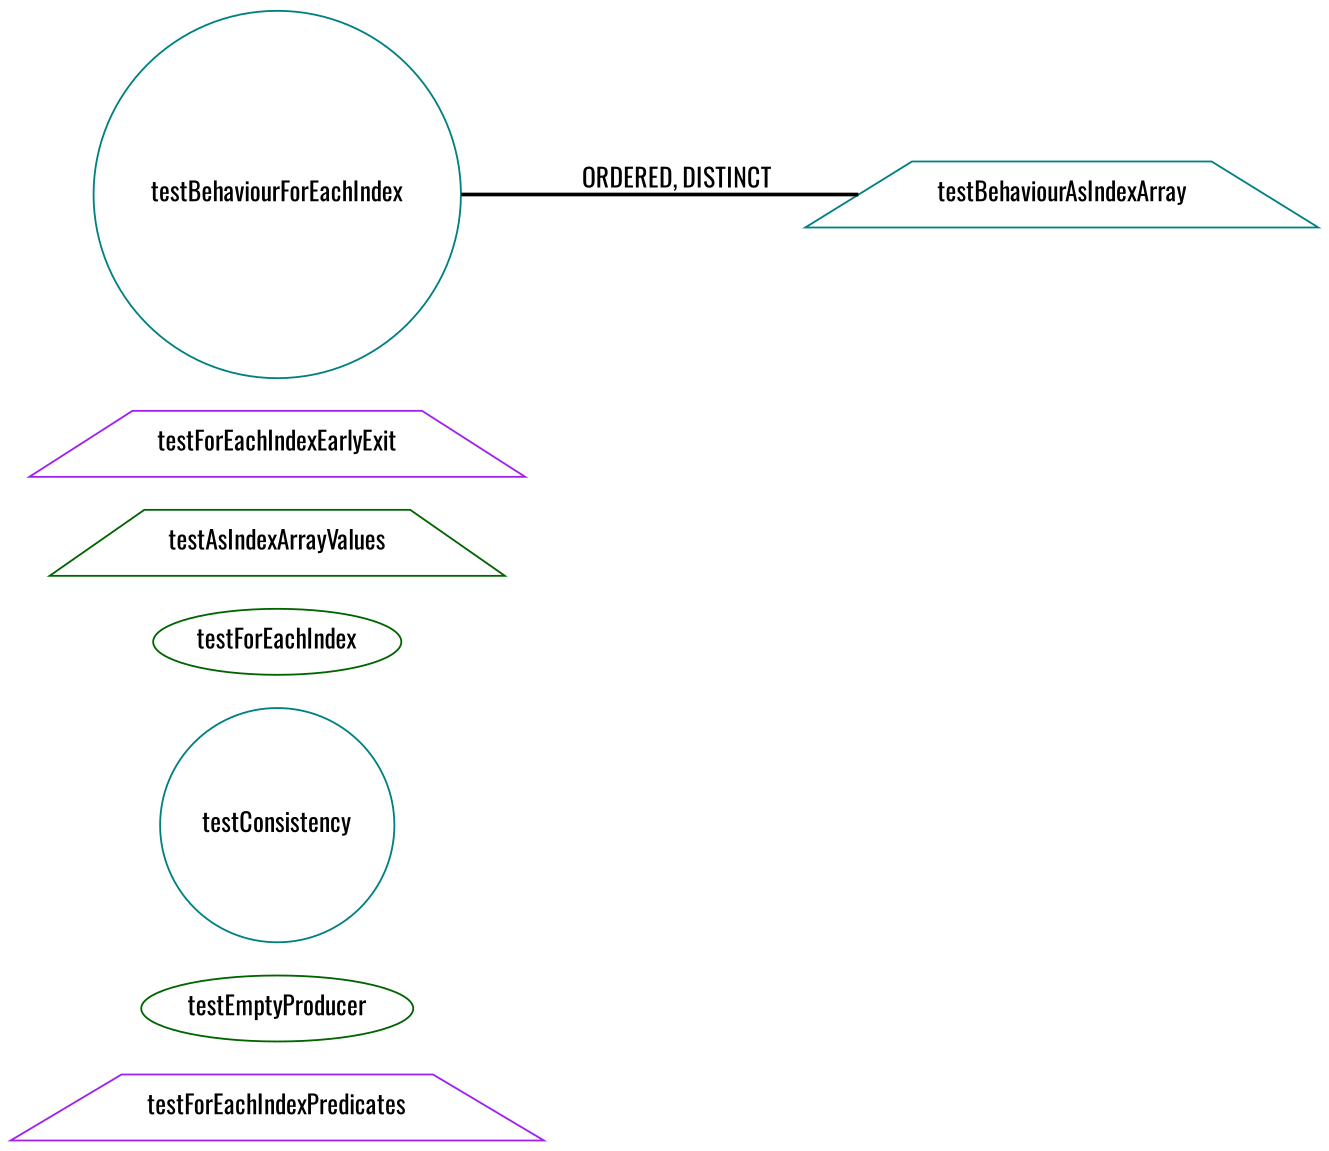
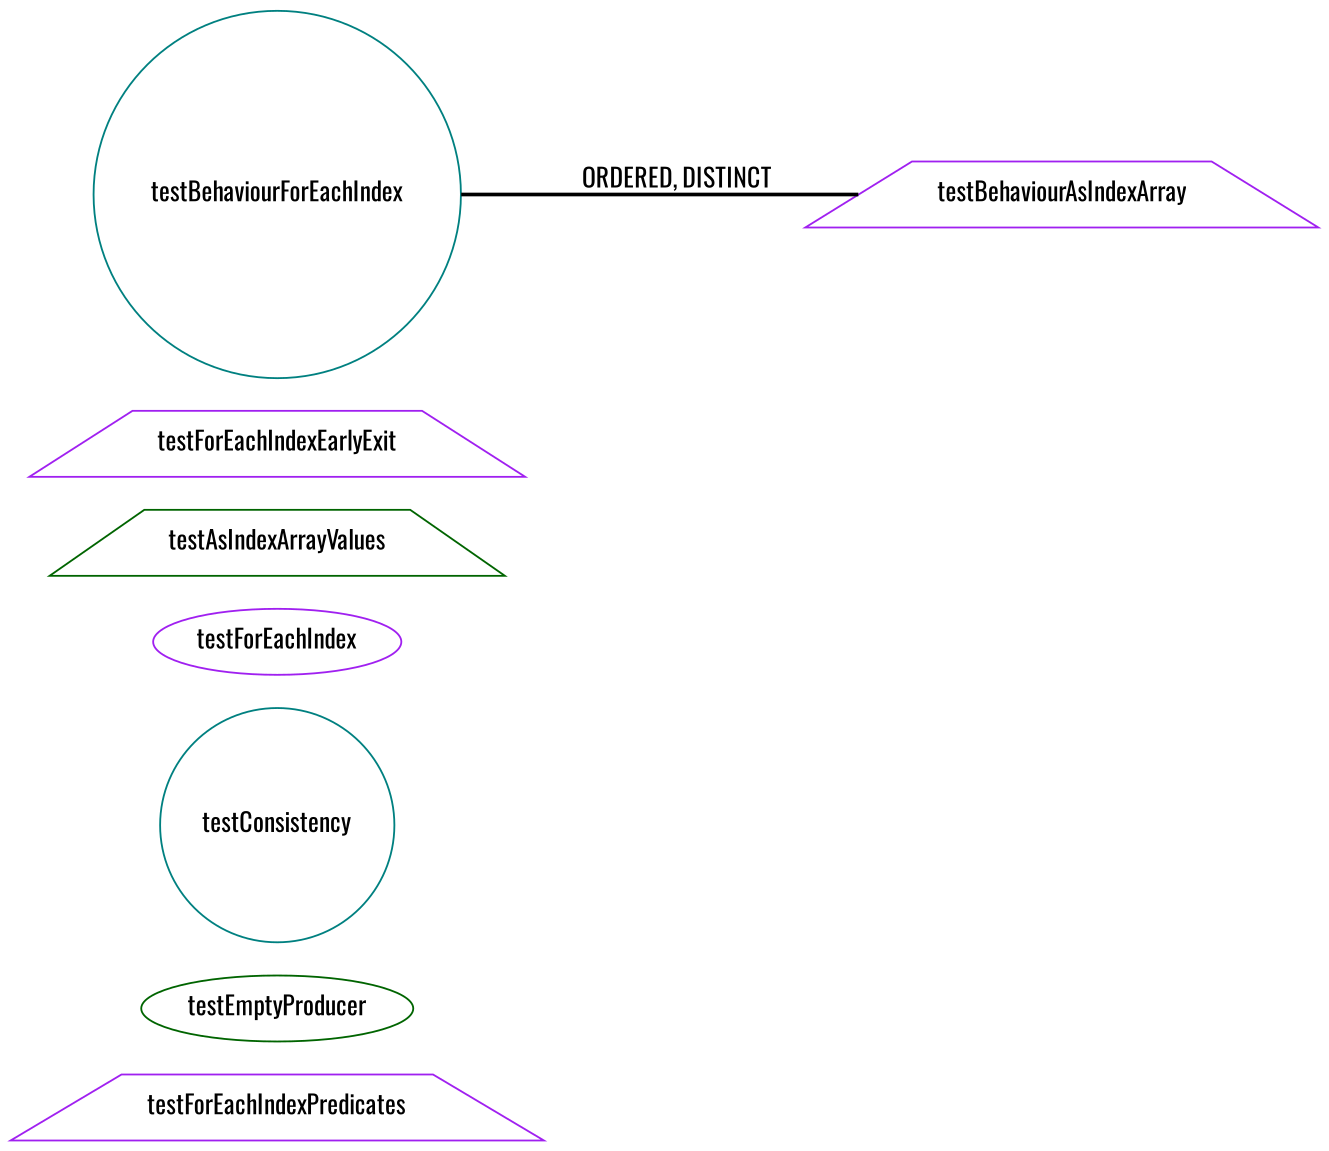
(1062, 194) -> (1062, 194)
(277, 642) -> (277, 642)
